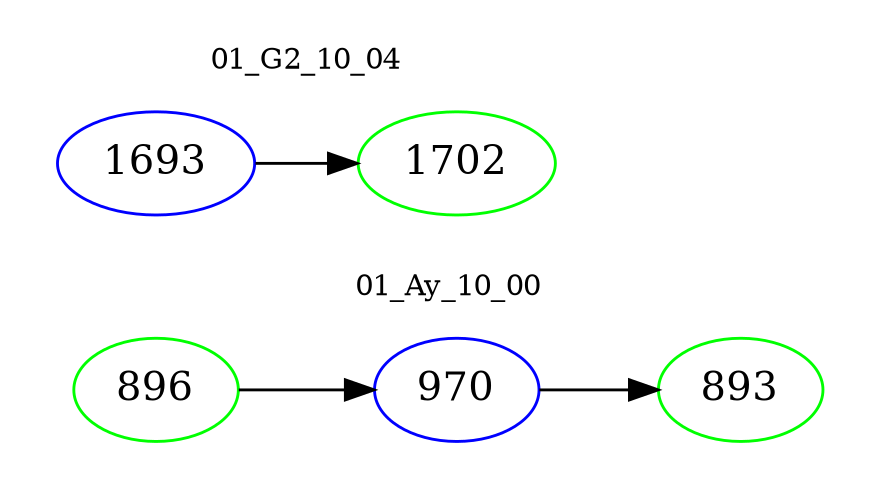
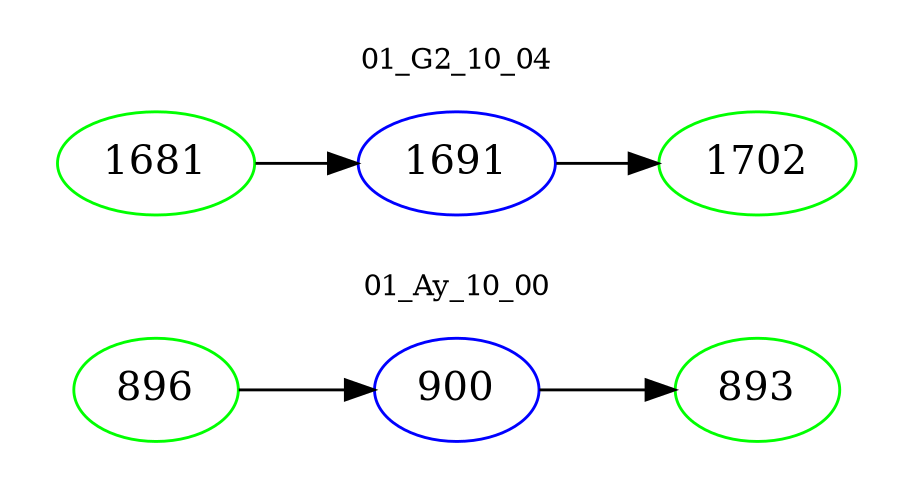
none -> (156, 163)
(156, 163) -> (457, 163)
(457, 390) -> (457, 390)
